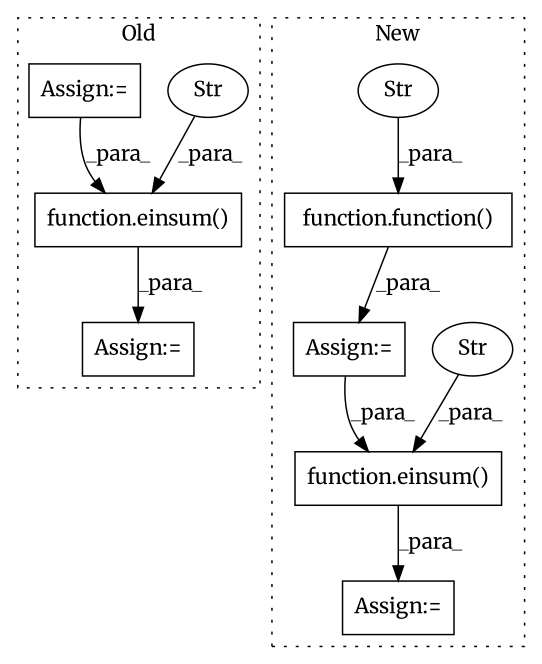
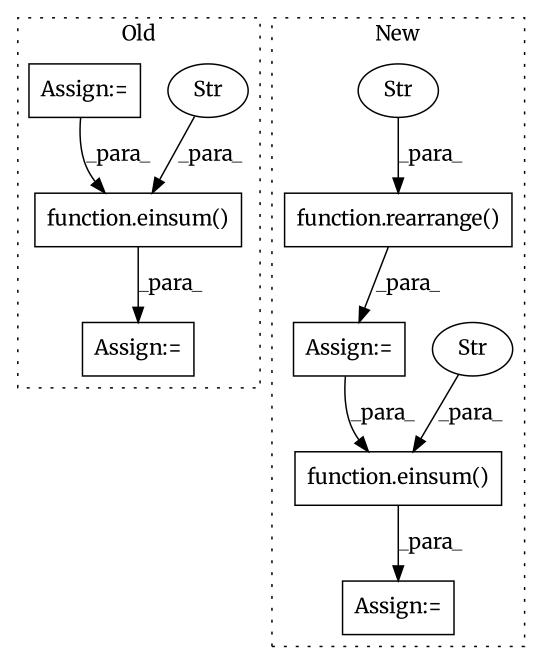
(398, 220) -> (398, 220)
